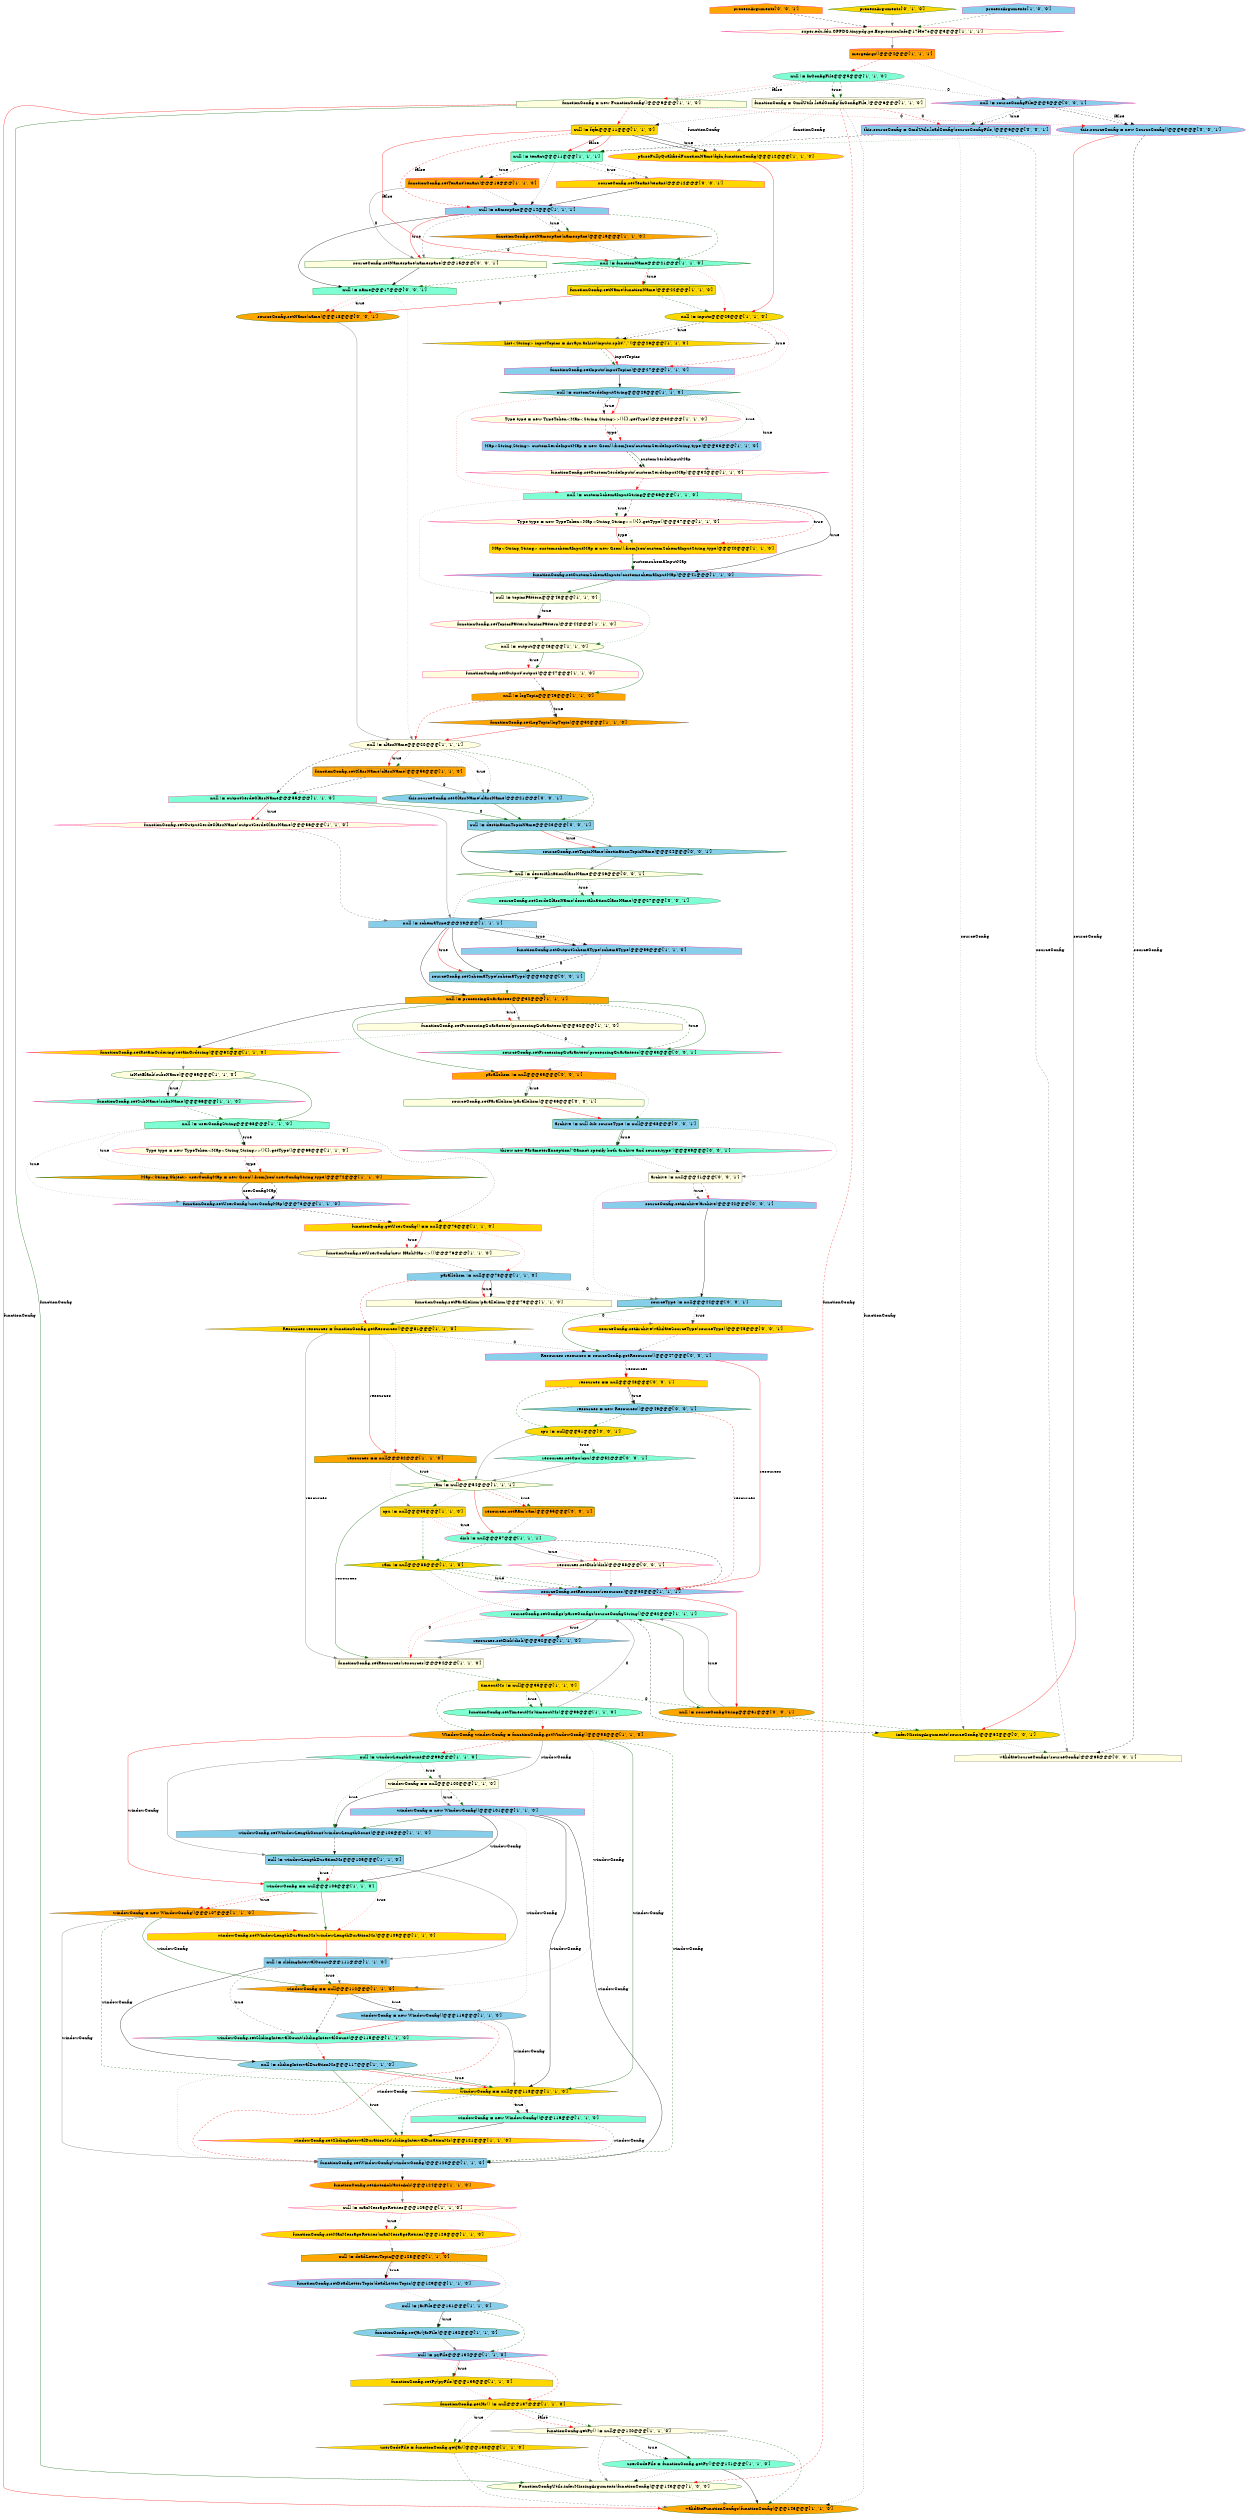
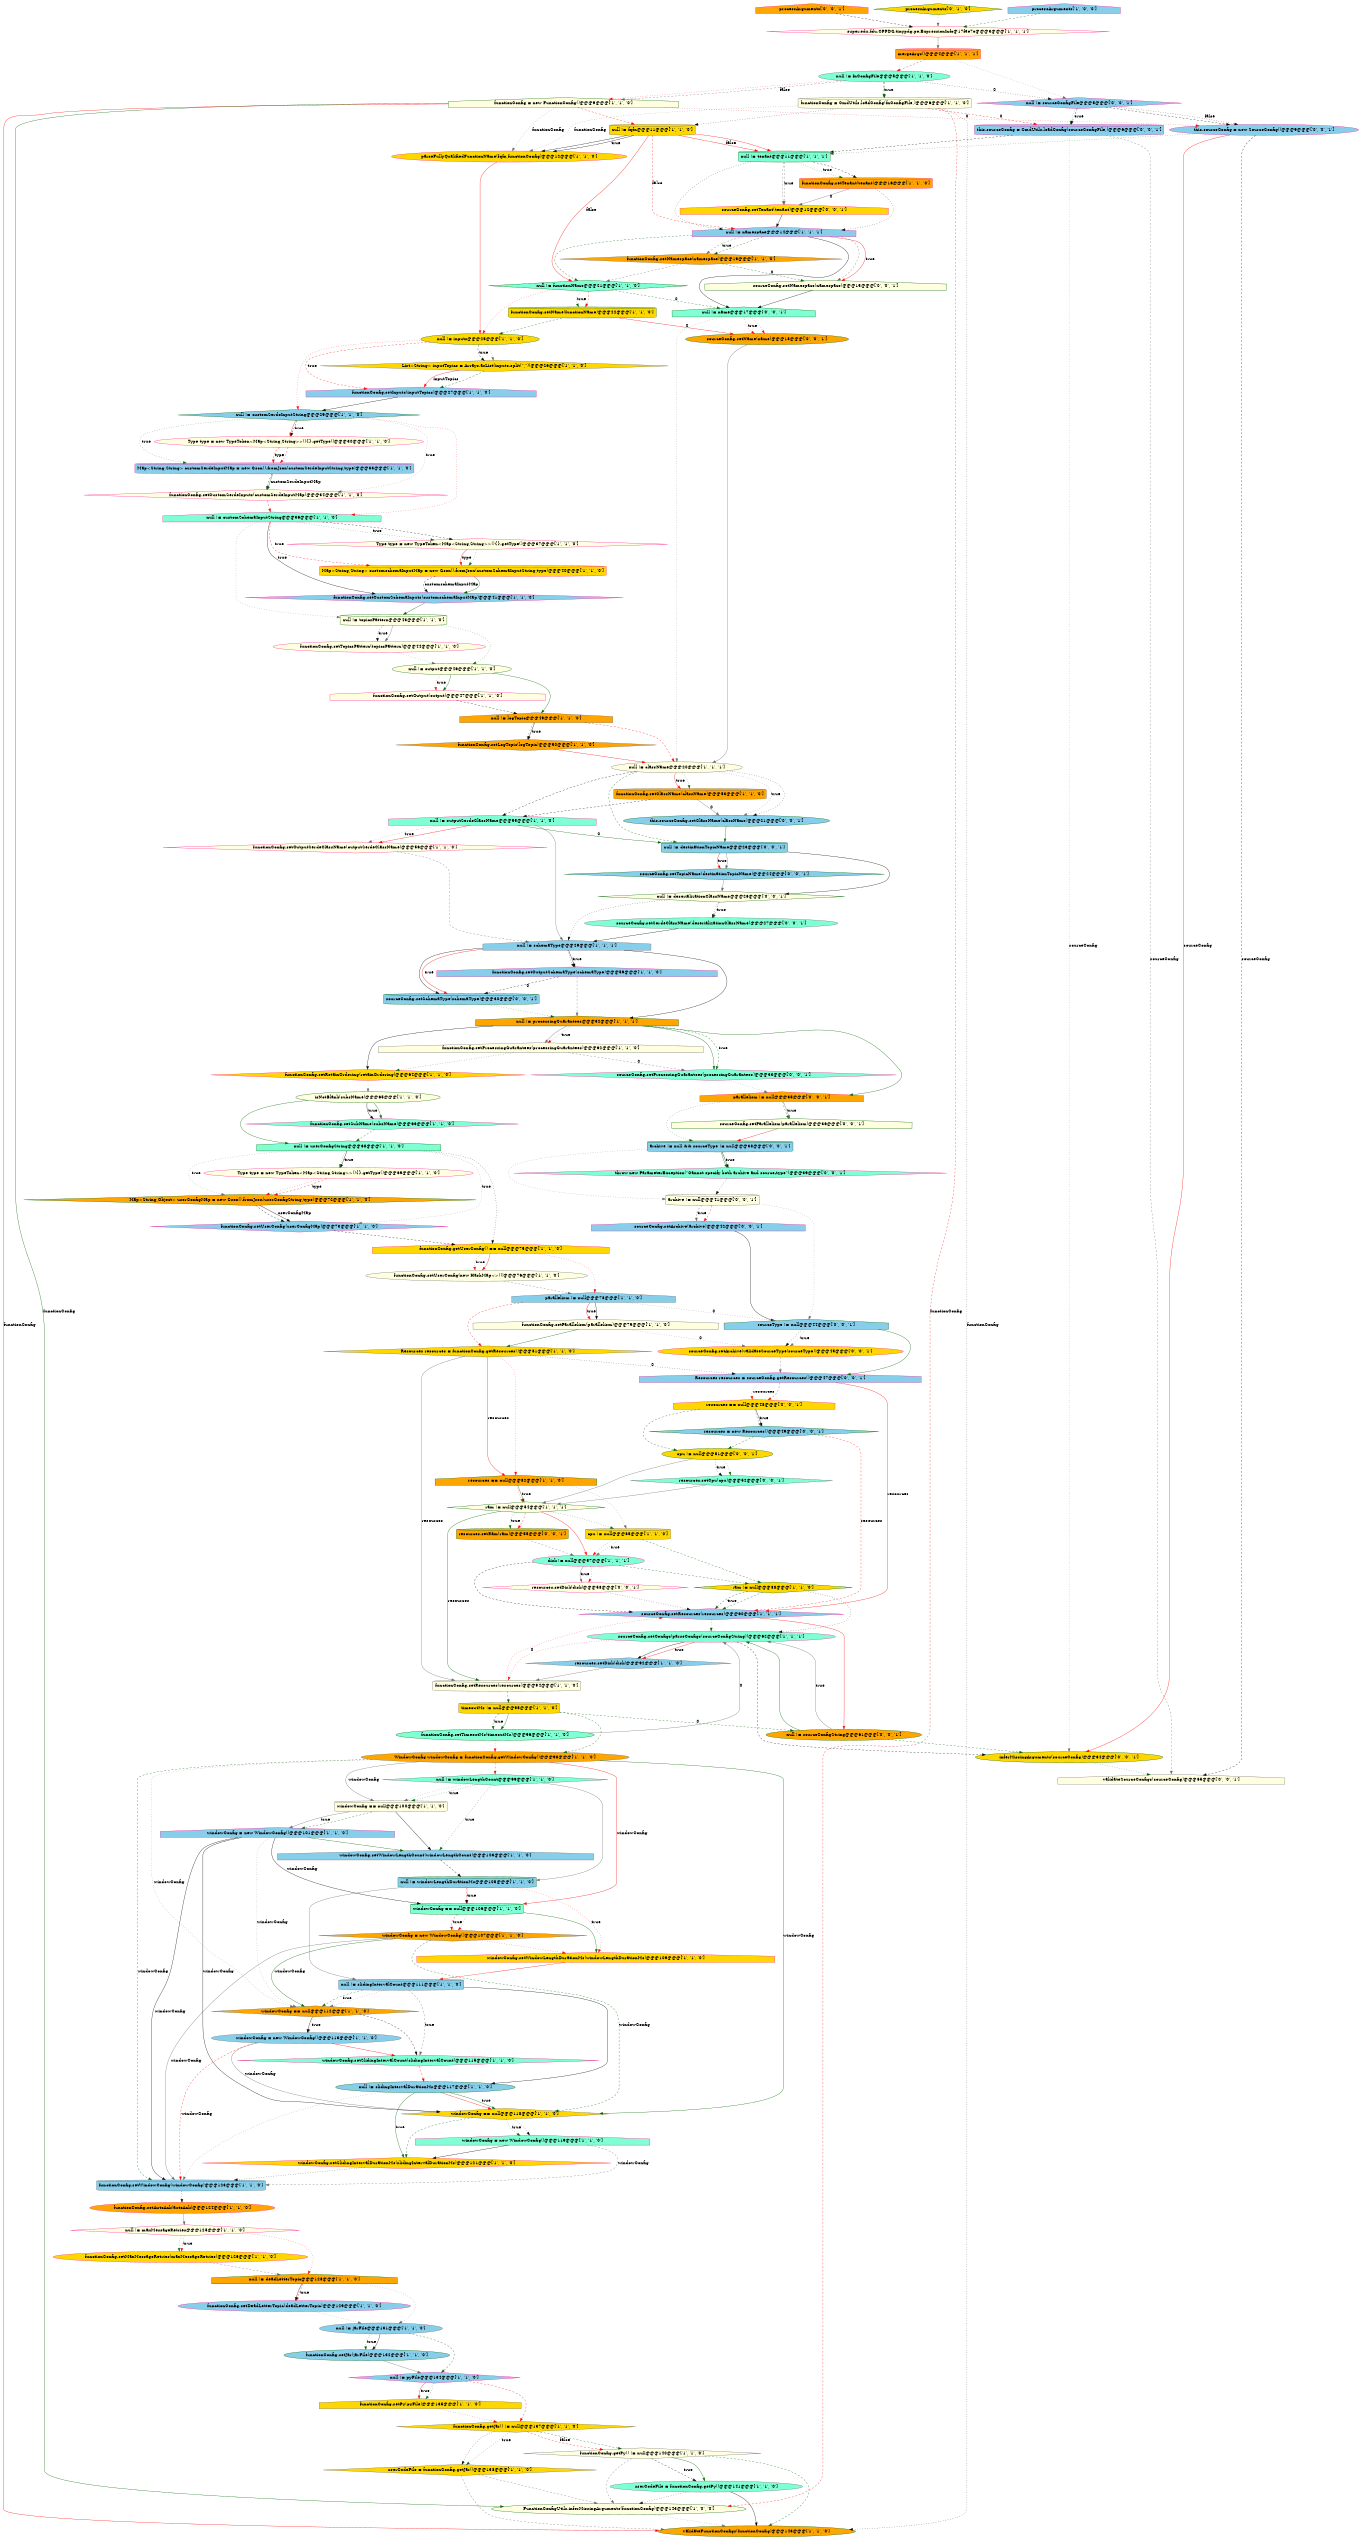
(371, 218) -> (826, 196)
(486, 886) -> (613, 907)
(526, 1917) -> (257, 1927)
